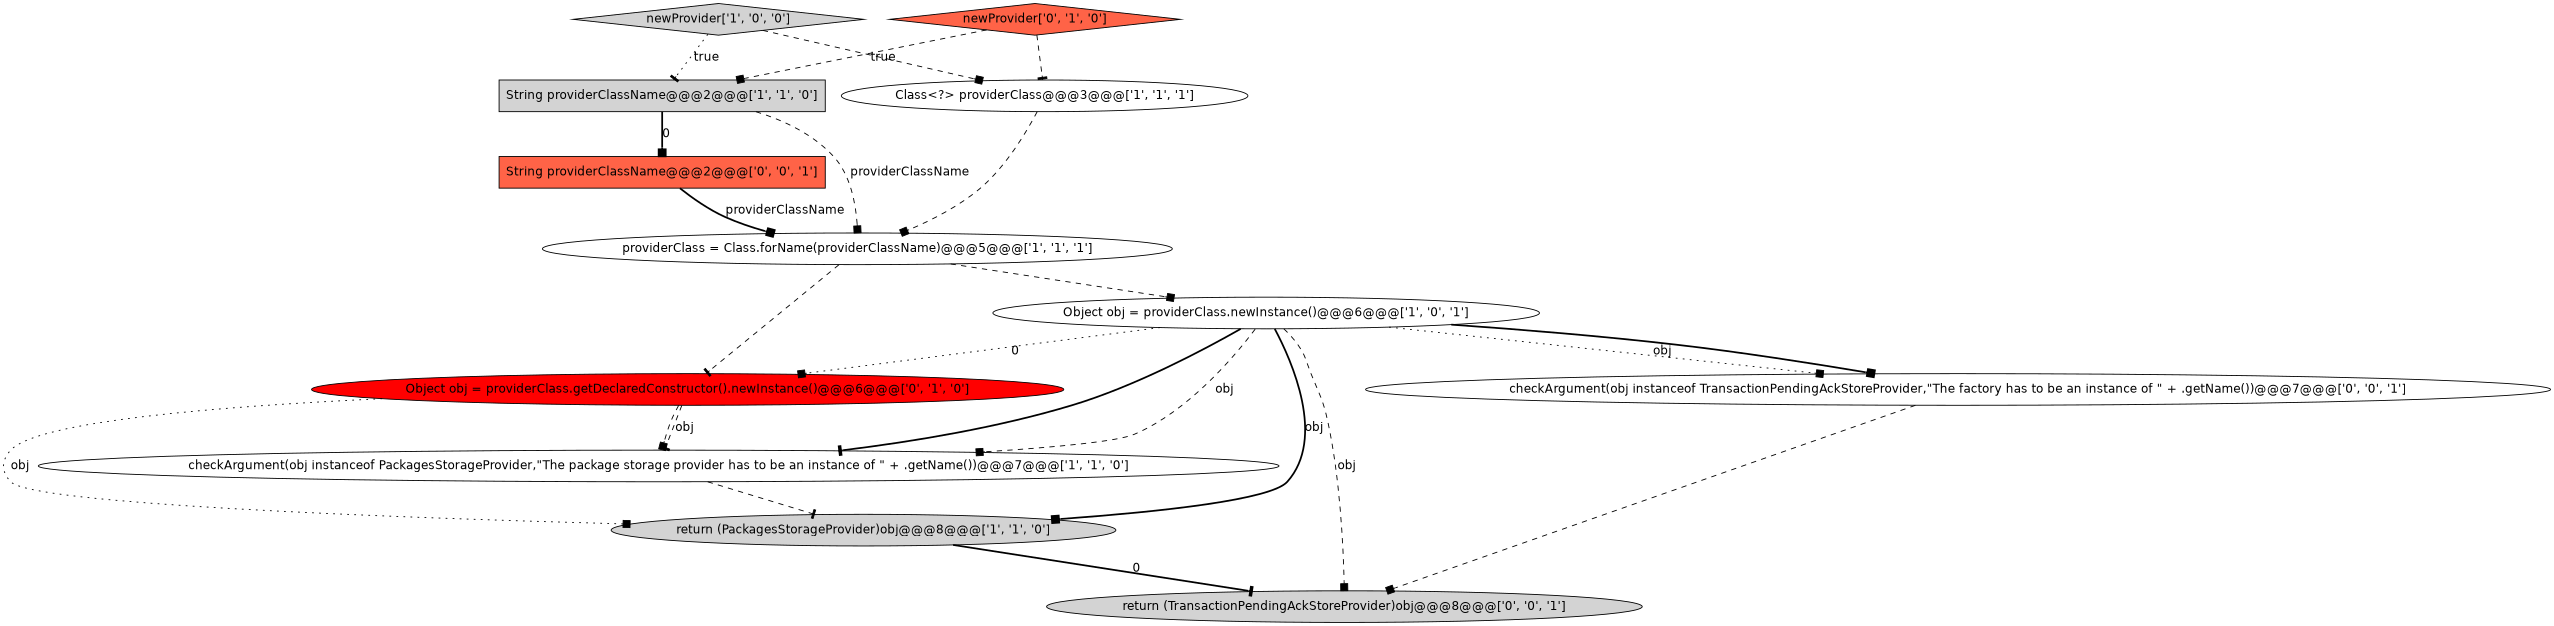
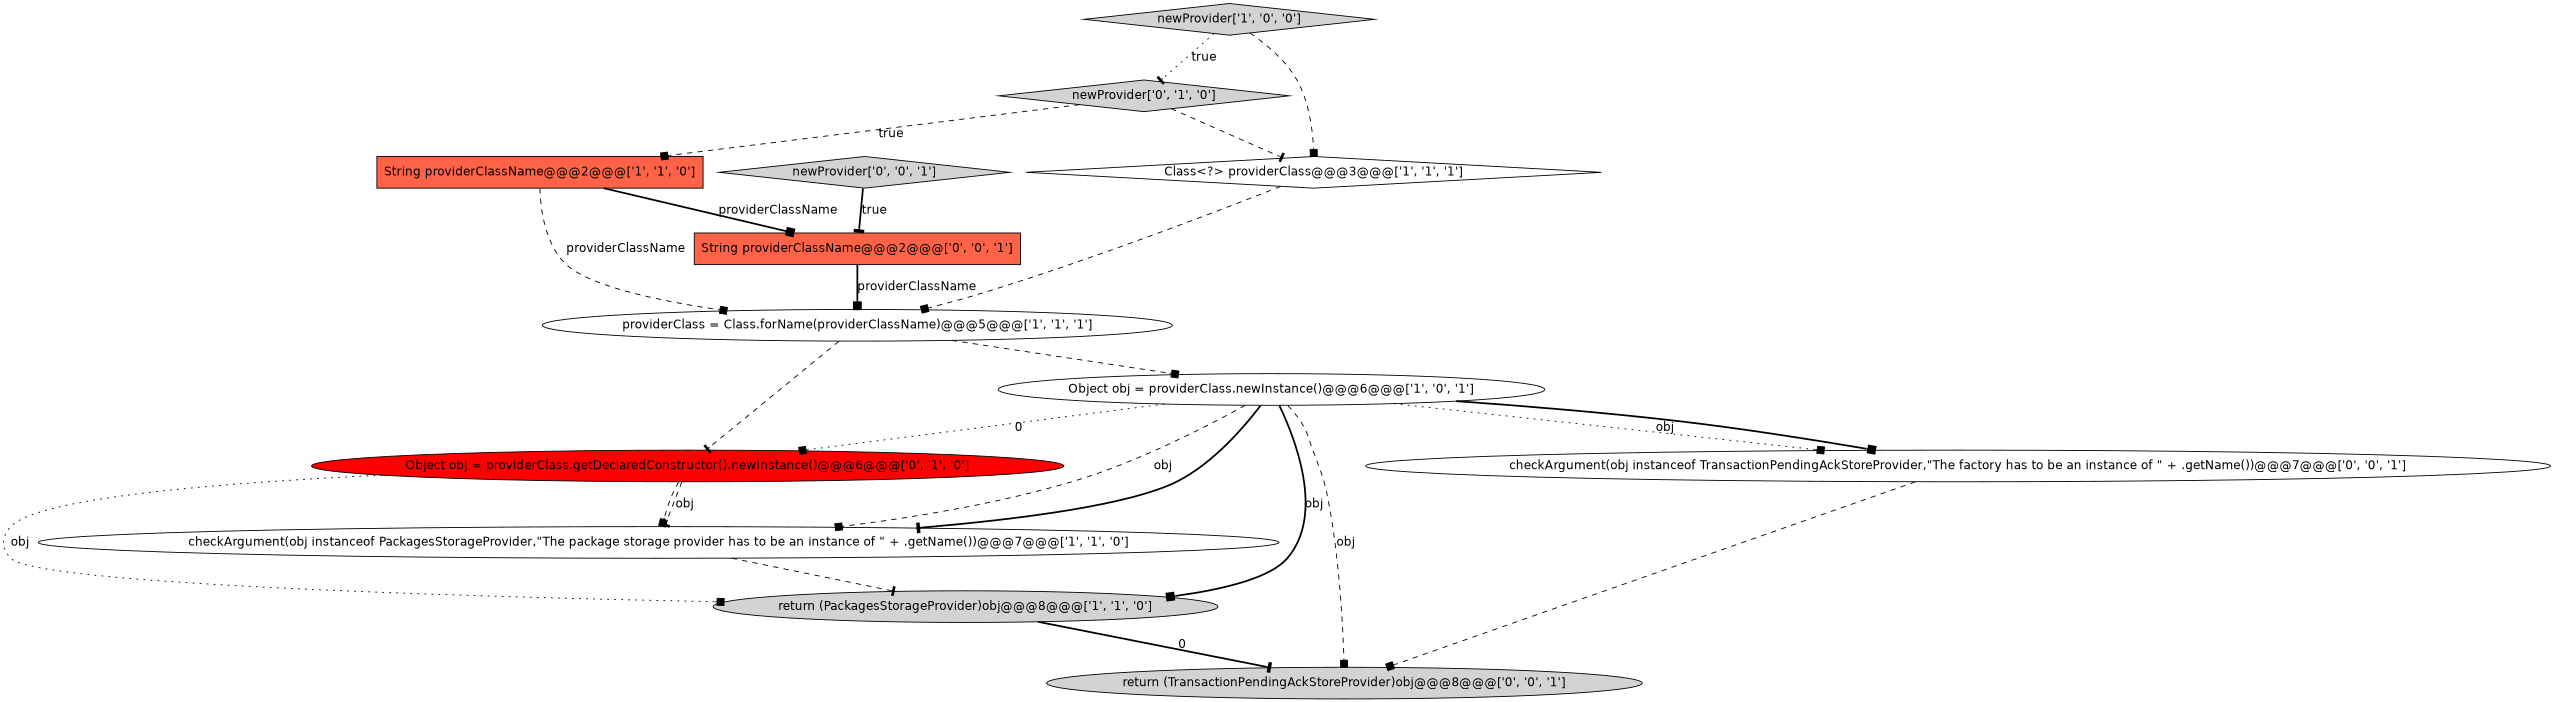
(1035, 19) -> (1144, 96)
(692, 55) -> (1188, 56)
(662, 96) -> (540, 172)
(1045, 96) -> (1314, 172)
(667, 134) -> (778, 211)
none -> (864, 172)
